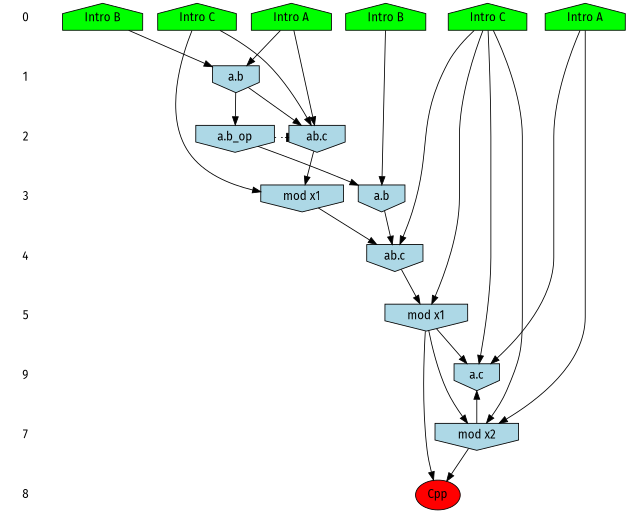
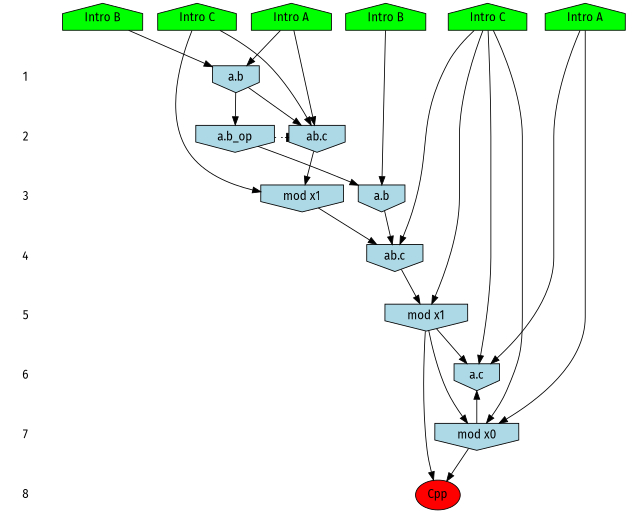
(26, 18) -> none
(26, 376) -> (26, 376)
(477, 435) -> (477, 435)
